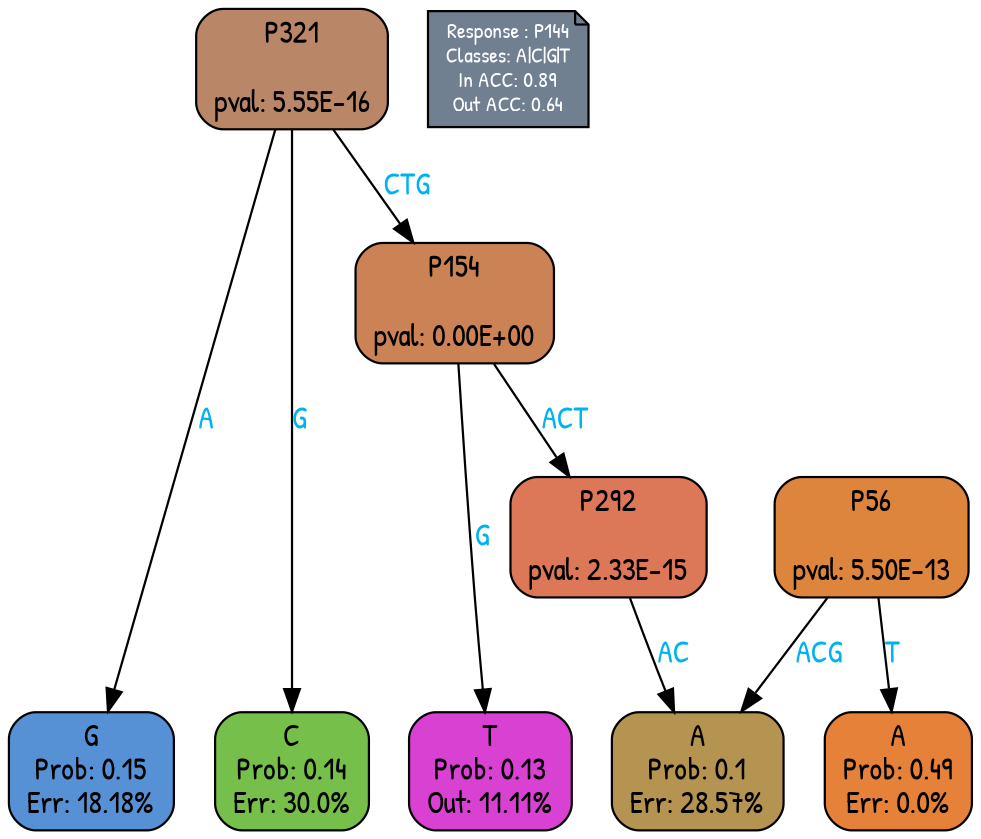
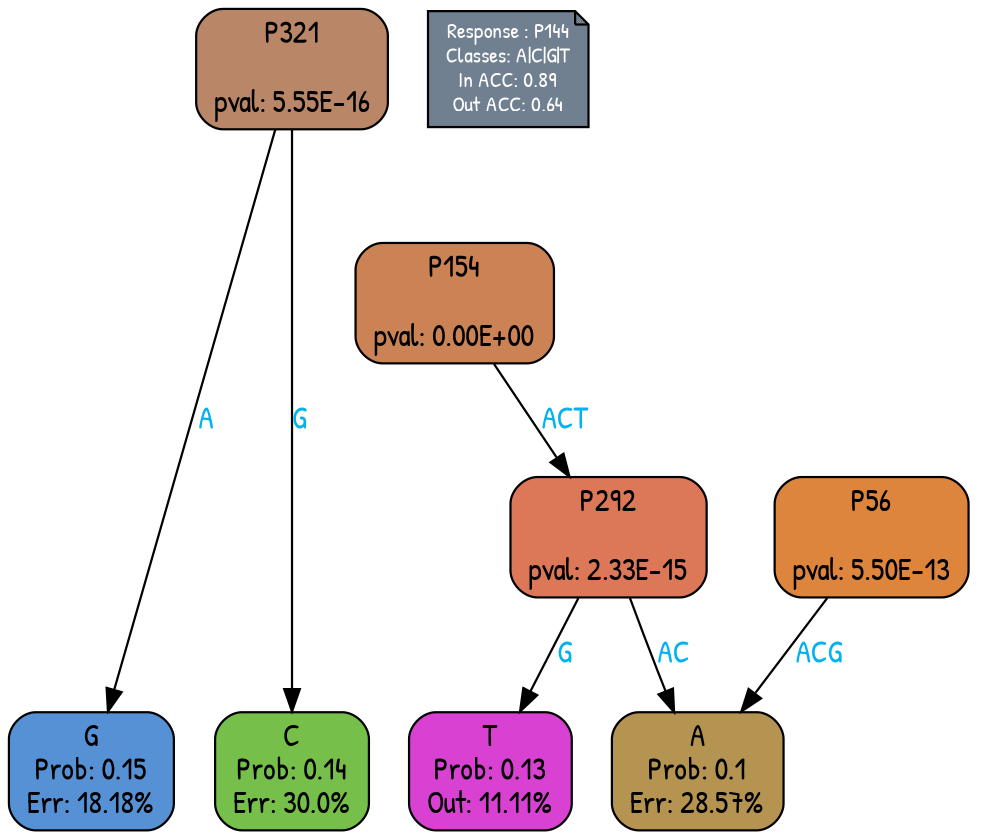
(367, 177) -> none
(469, 527) -> (554, 645)
(898, 771) -> none
